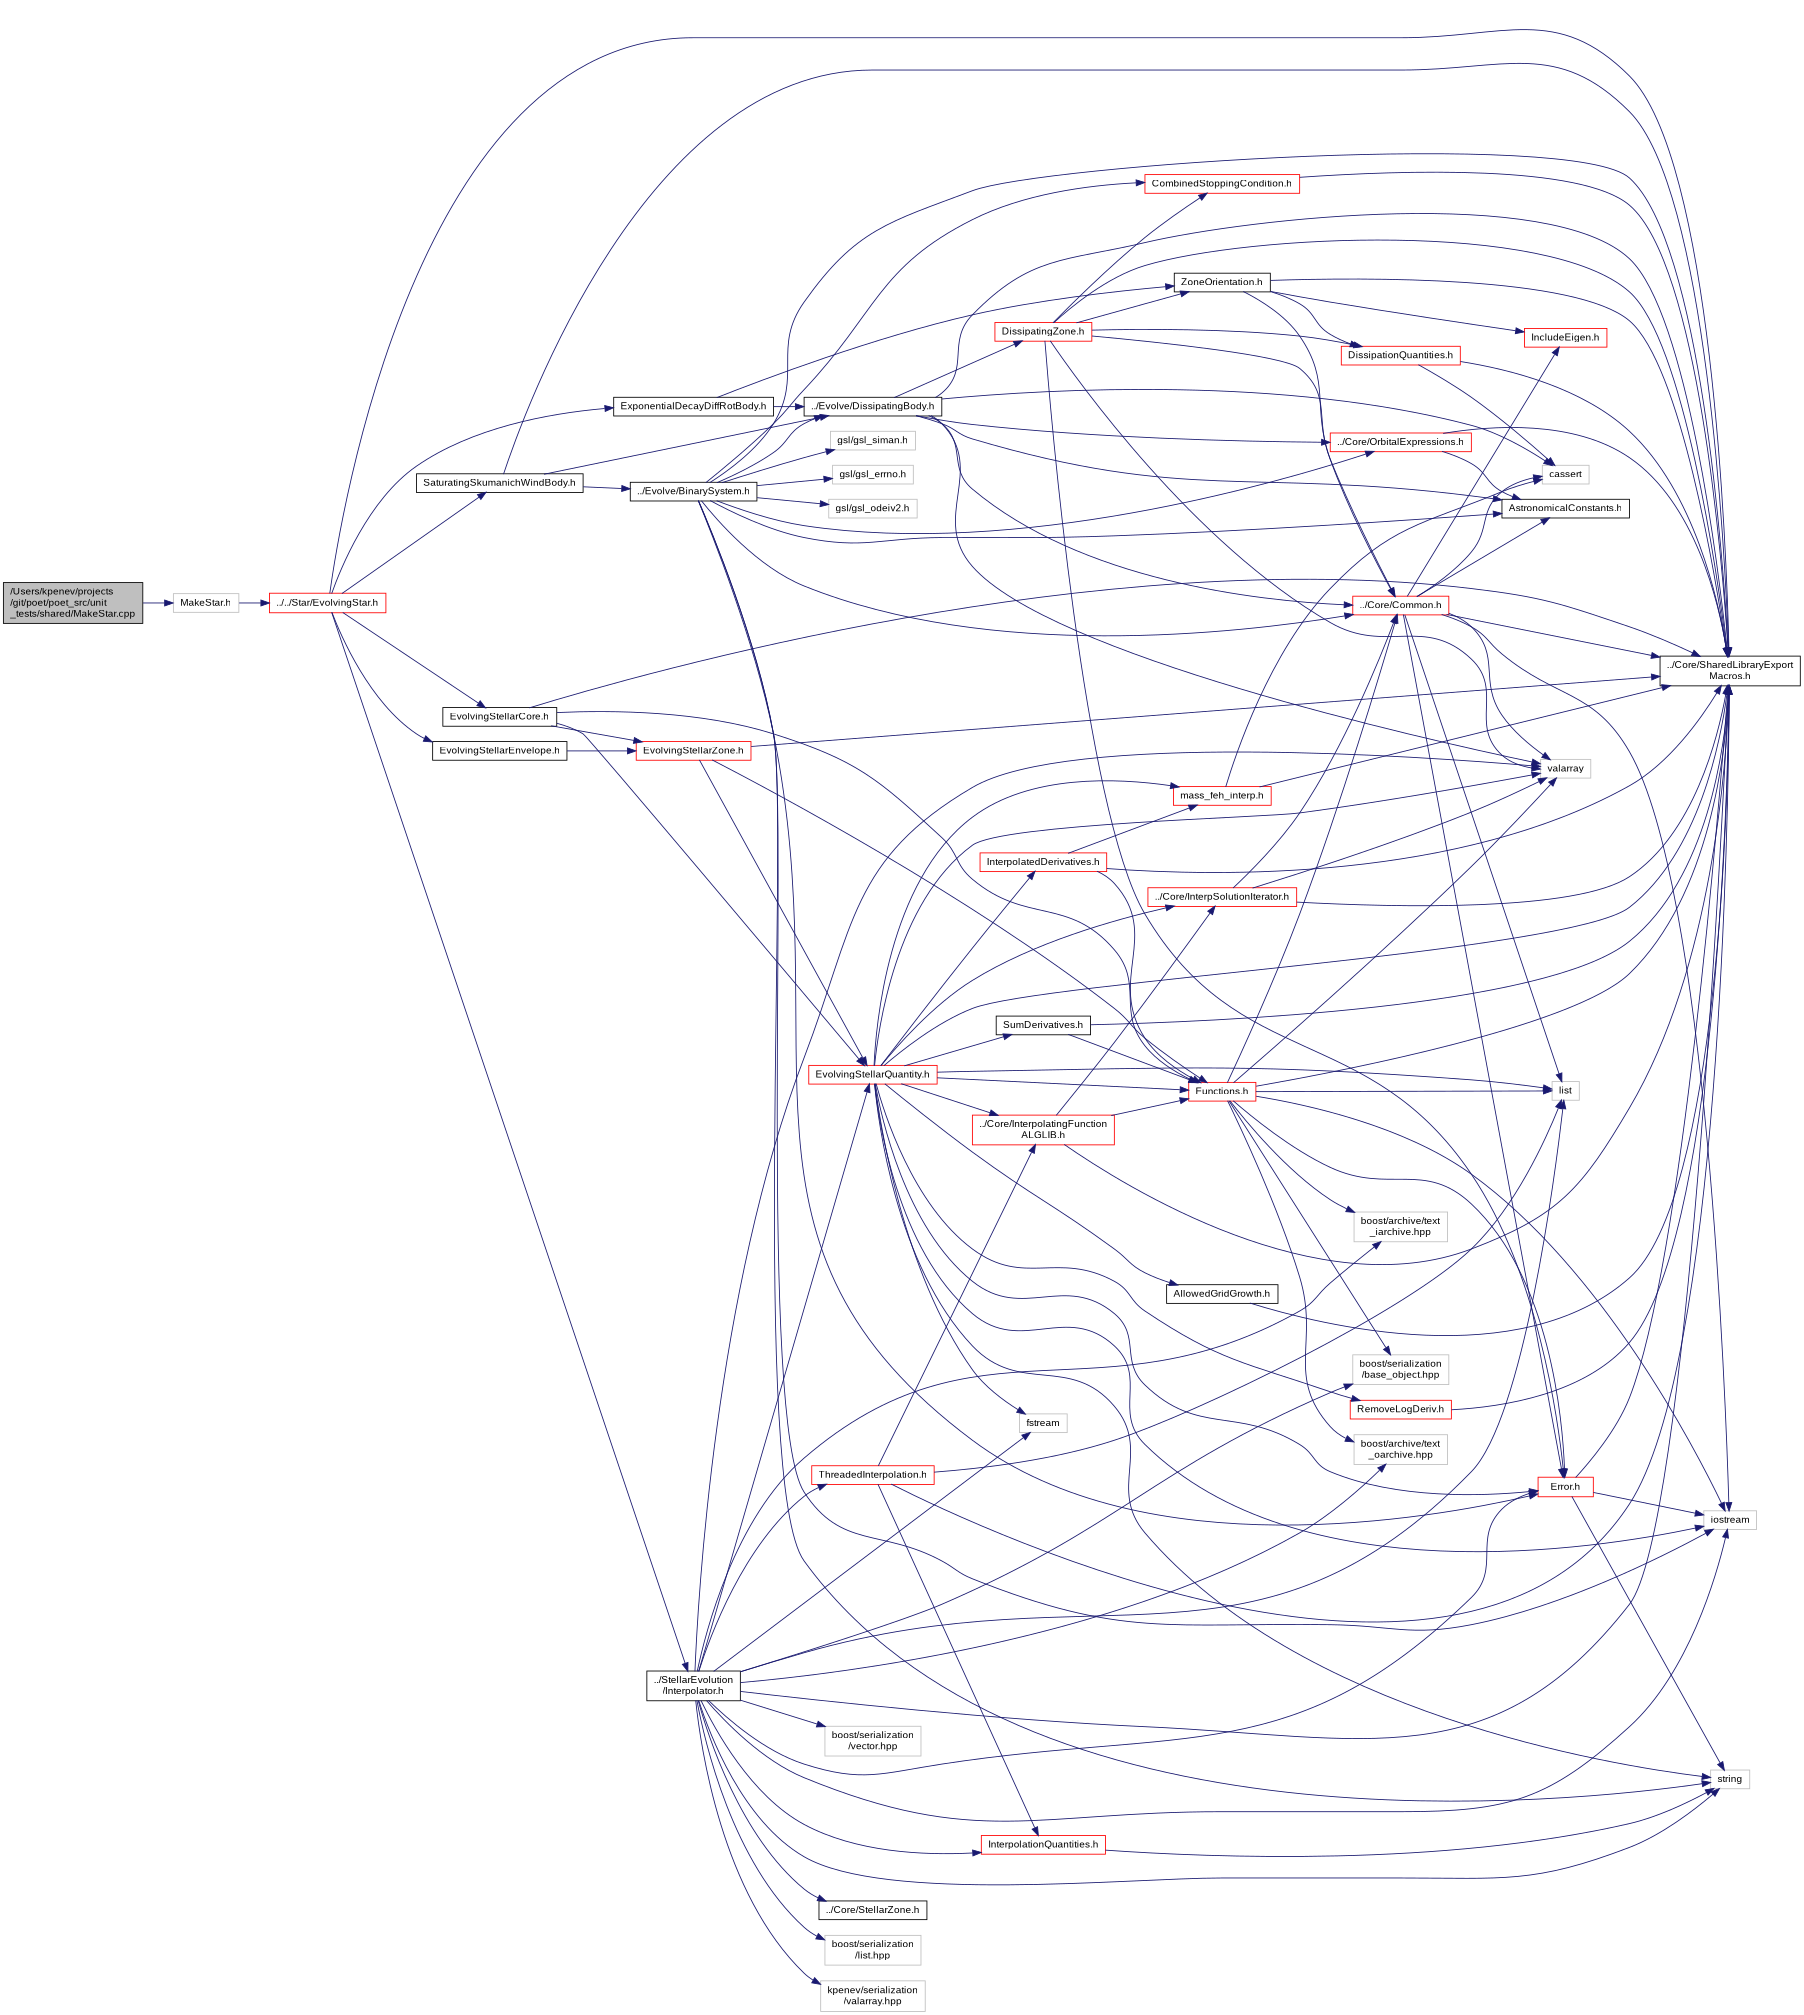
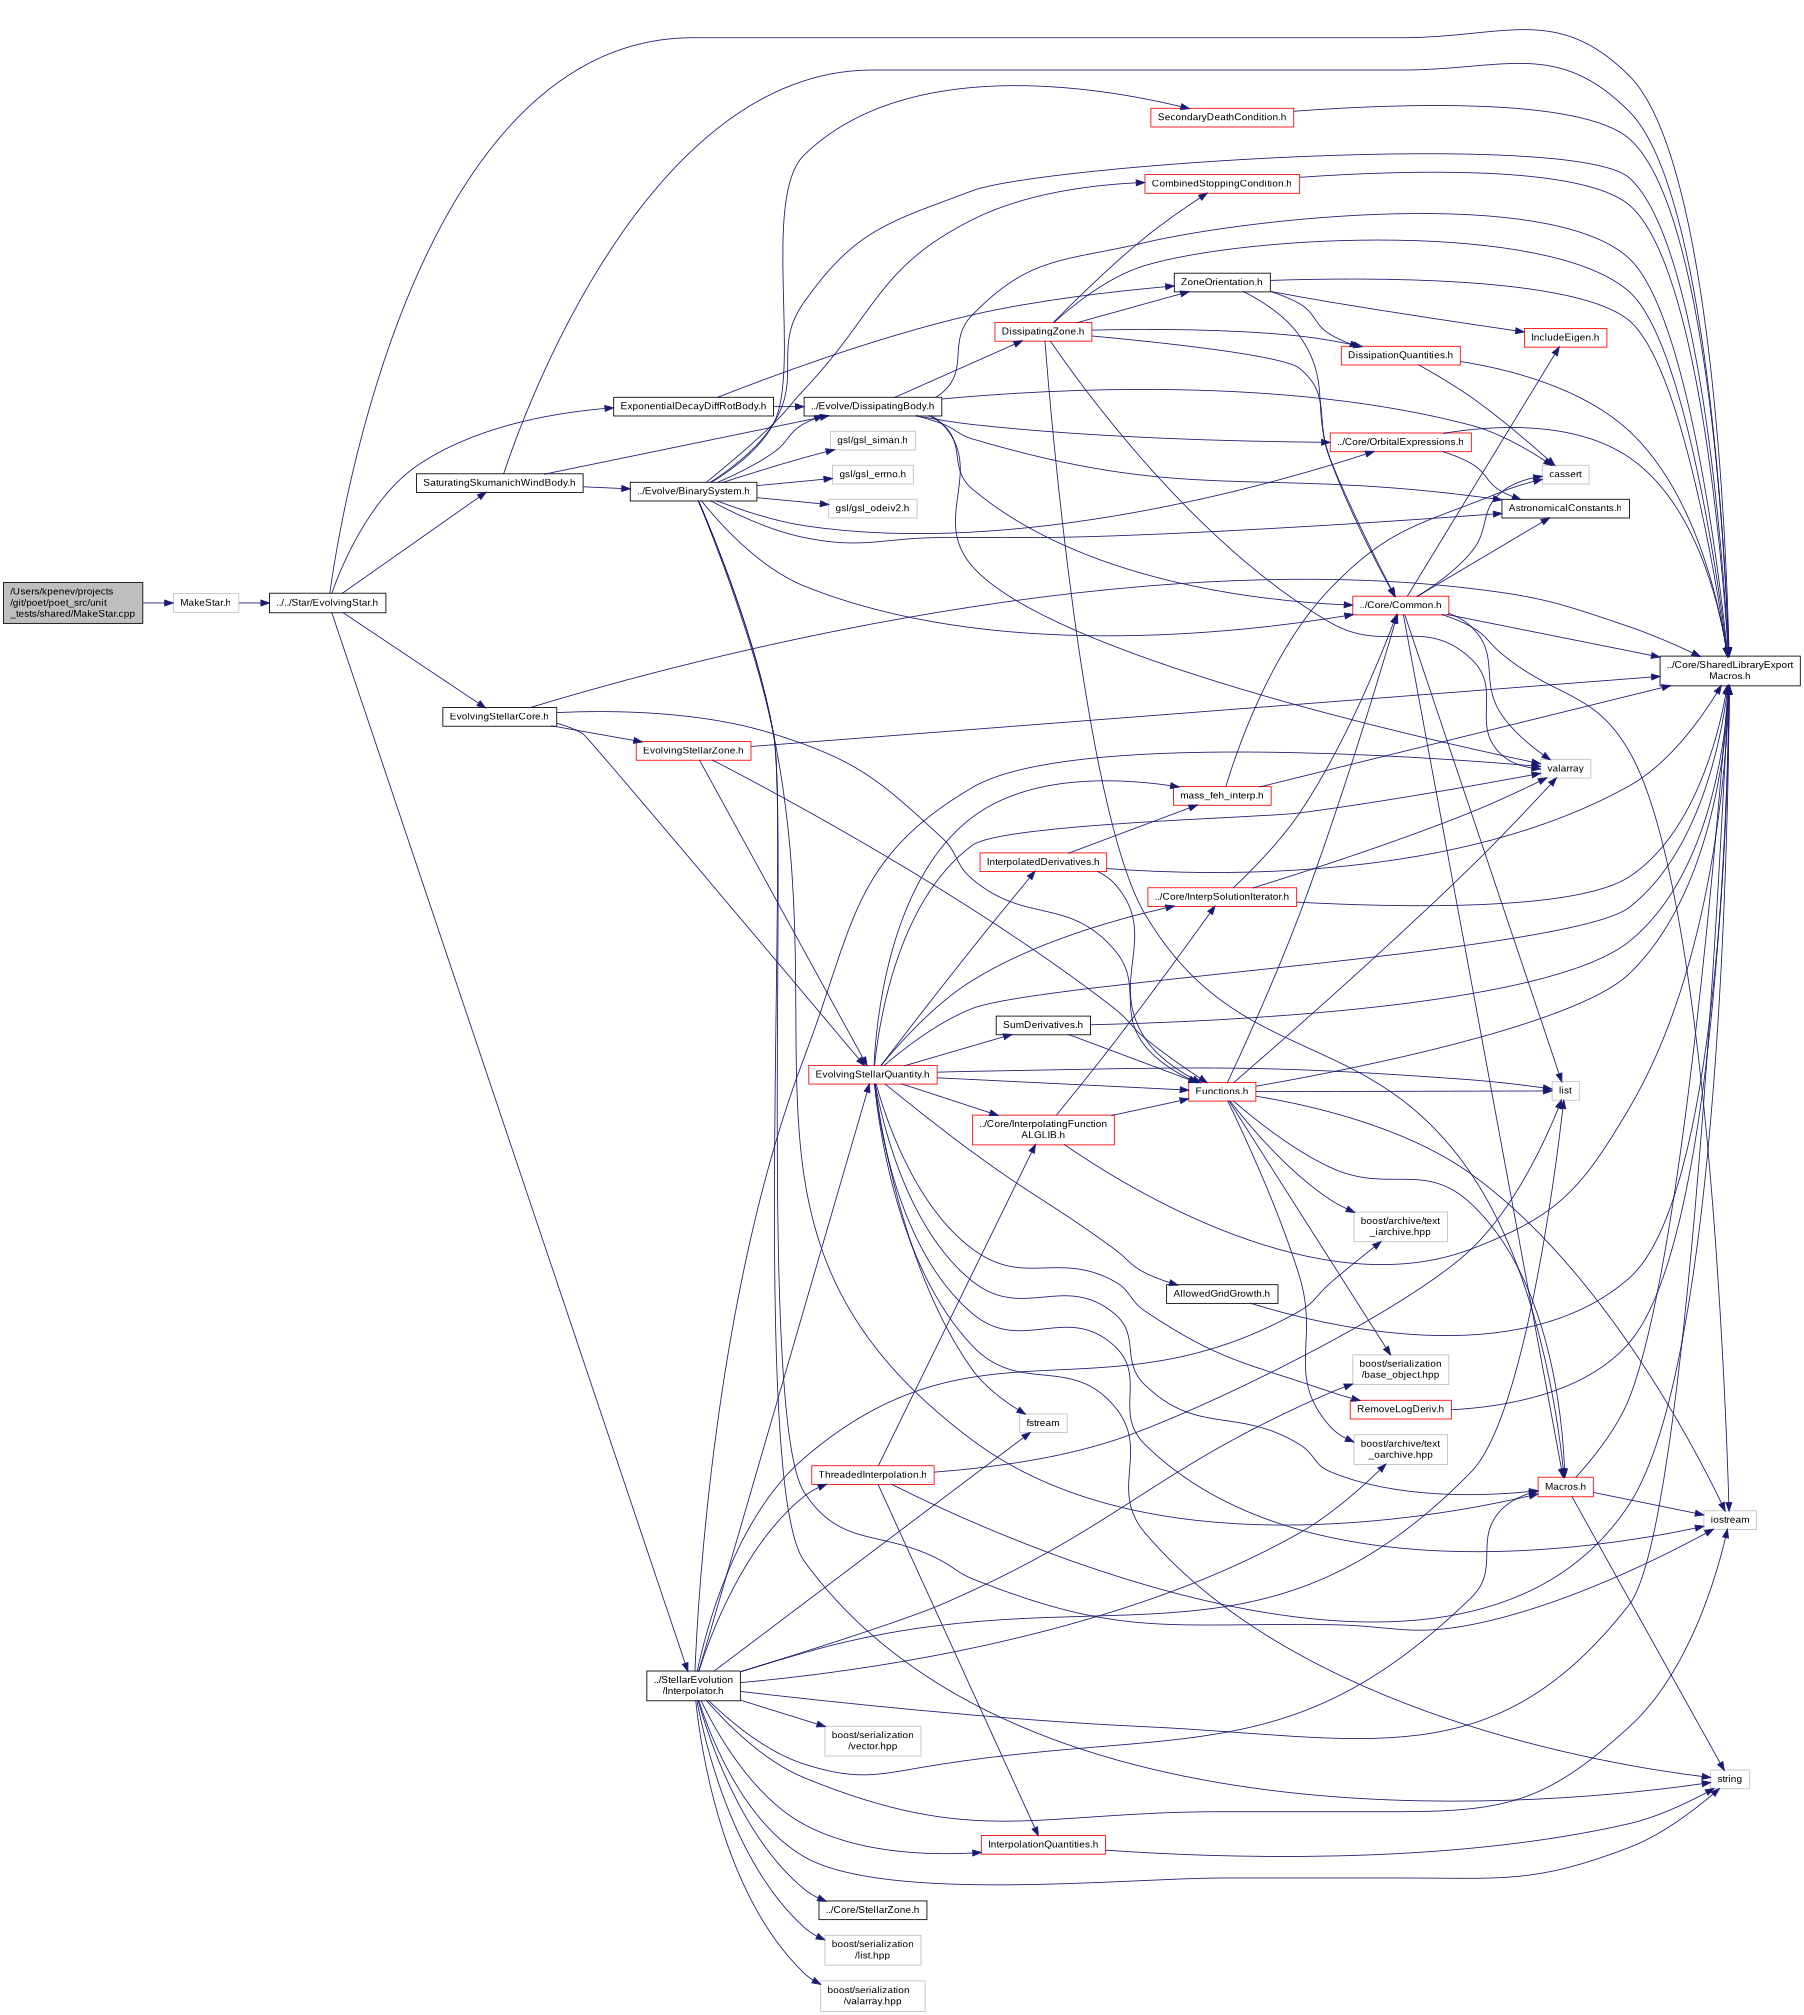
none -> (1222, 118)
(328, 603) -> (328, 603)
(500, 751) -> none
(1566, 1487) -> (1566, 1487)
(873, 1996) -> (873, 1996)
